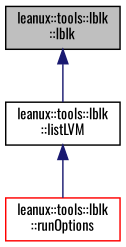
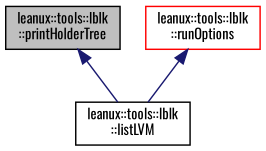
(63, 28) -> (63, 28)
(63, 179) -> (163, 82)
